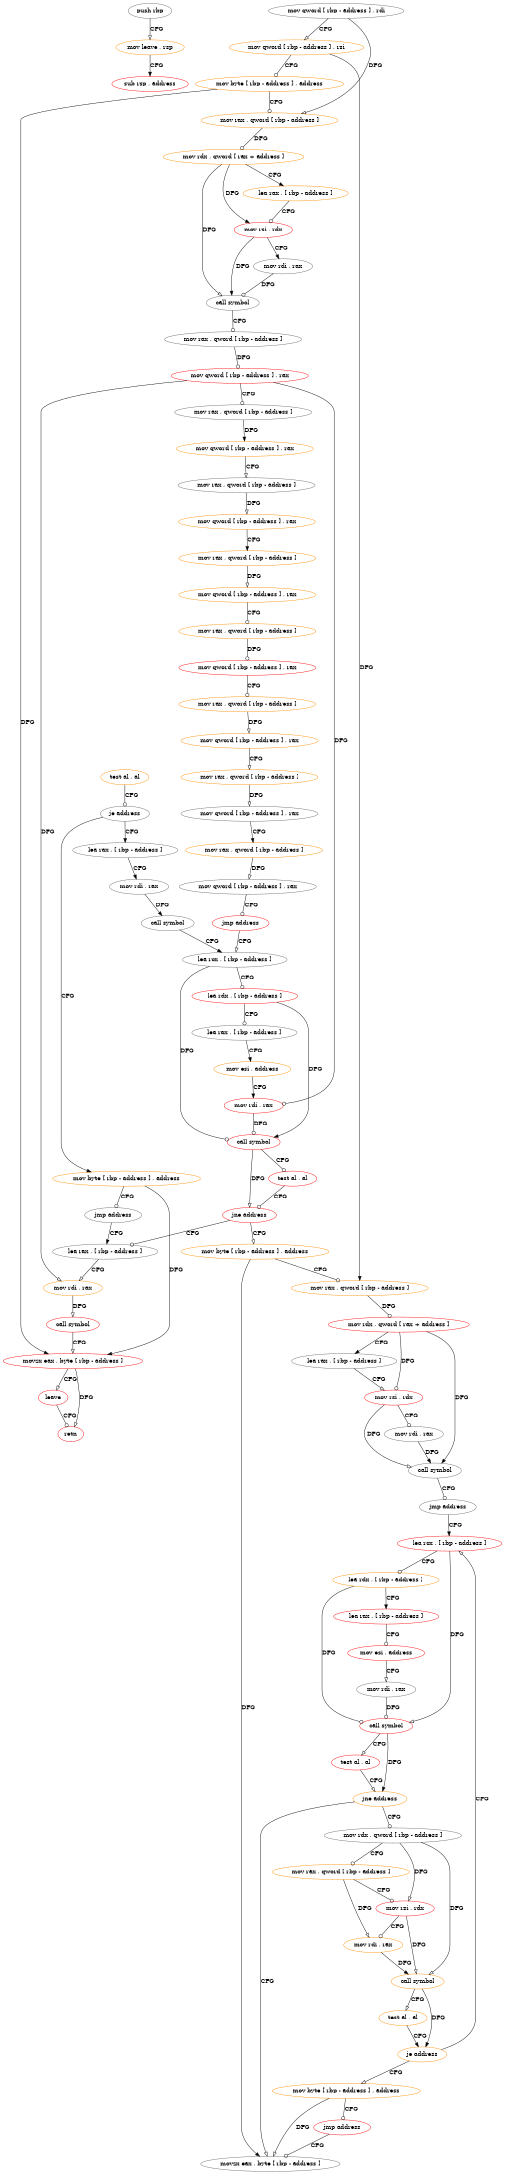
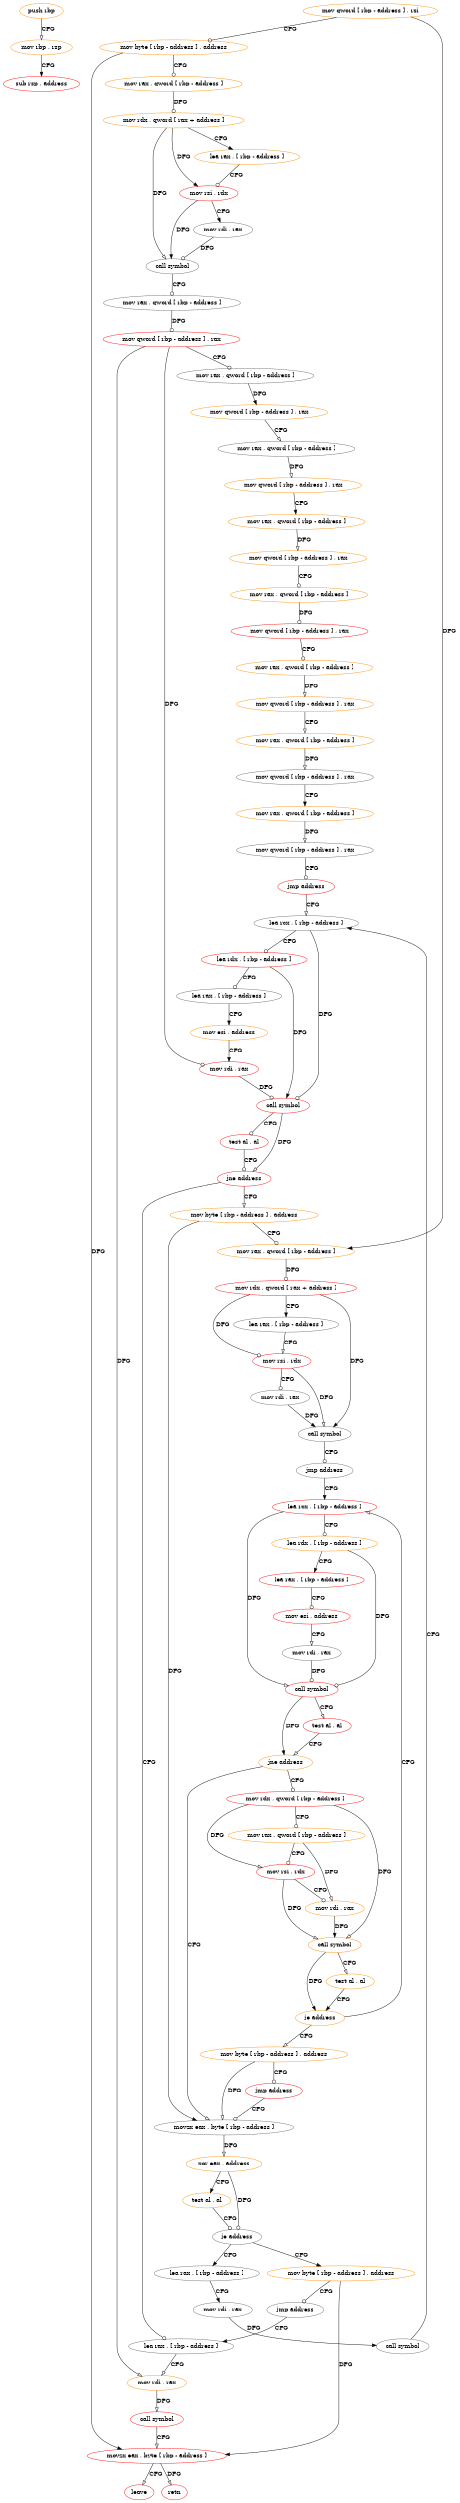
(150, 11) -> (42, 11)
(336, 11) -> none
(150, 47) -> (42, 47)
(61, 1414) -> none
(393, 1835) -> (295, 1799)
none -> (224, 2164)
